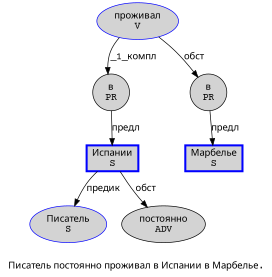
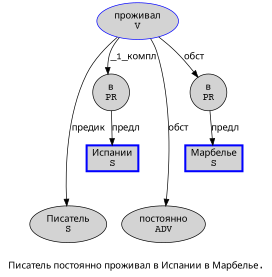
(86, 184) -> (74, 112)
(131, 187) -> (168, 118)
(68, 224) -> (68, 224)
